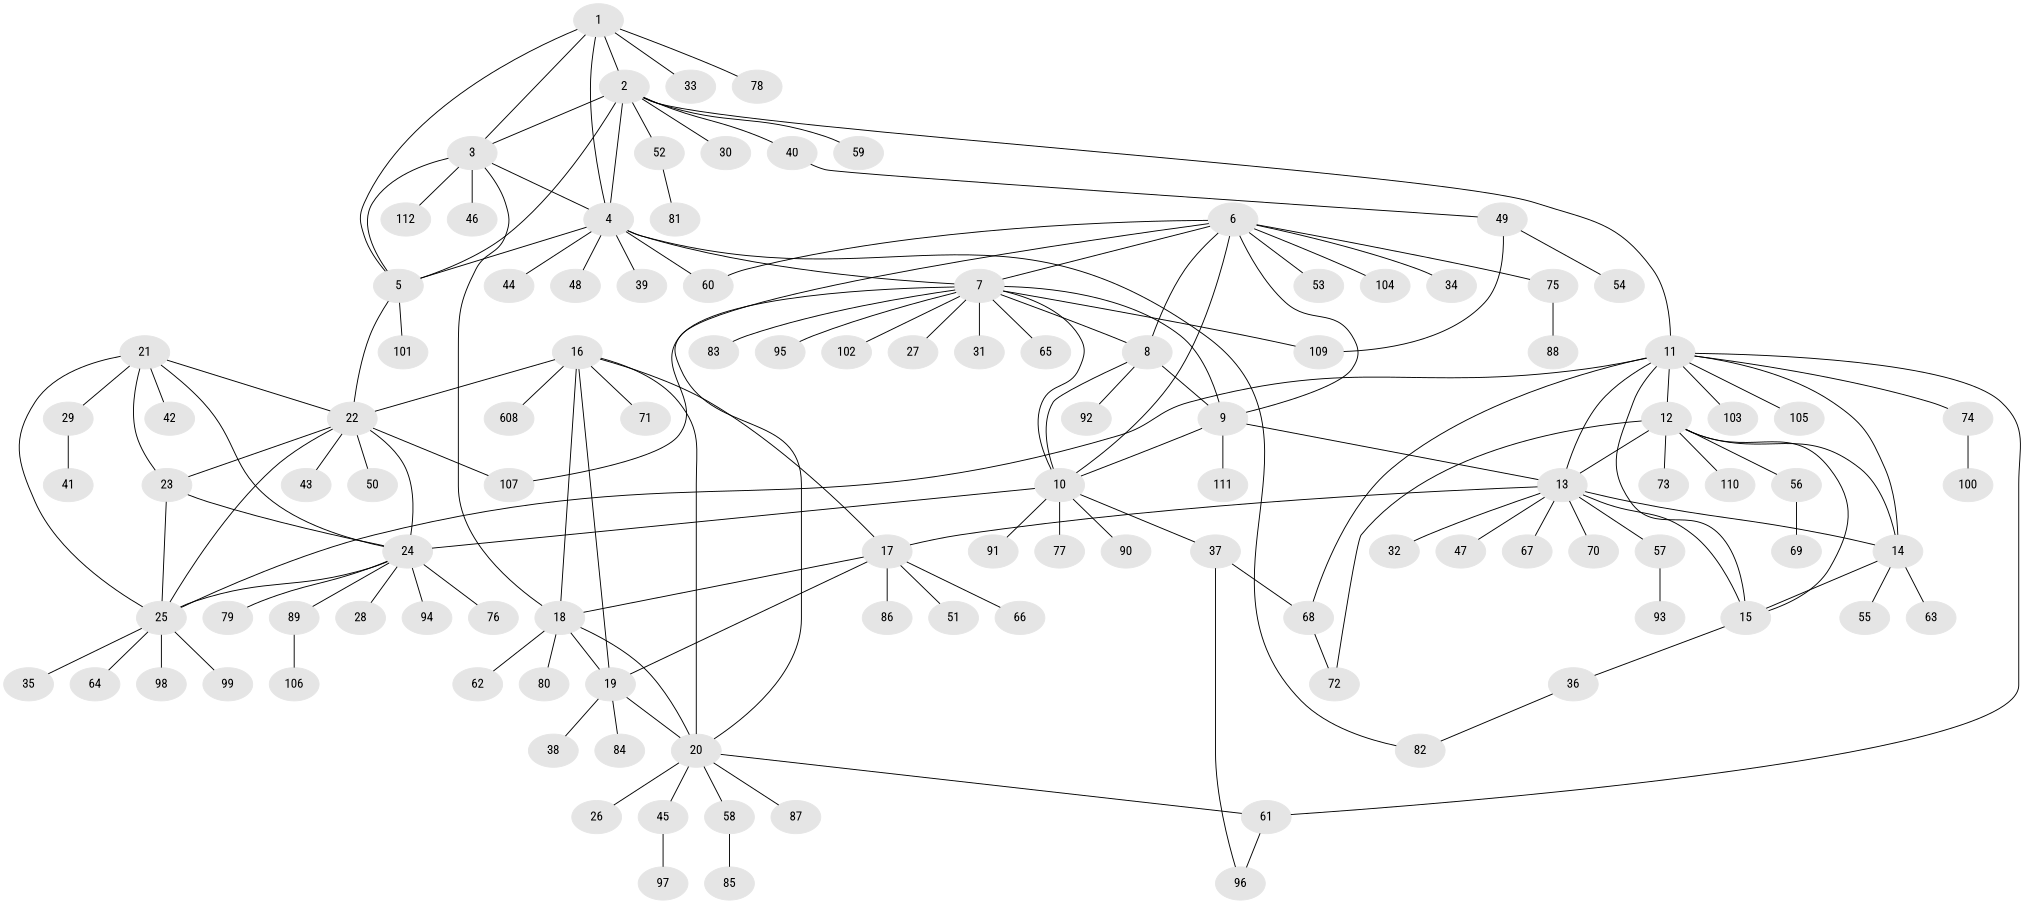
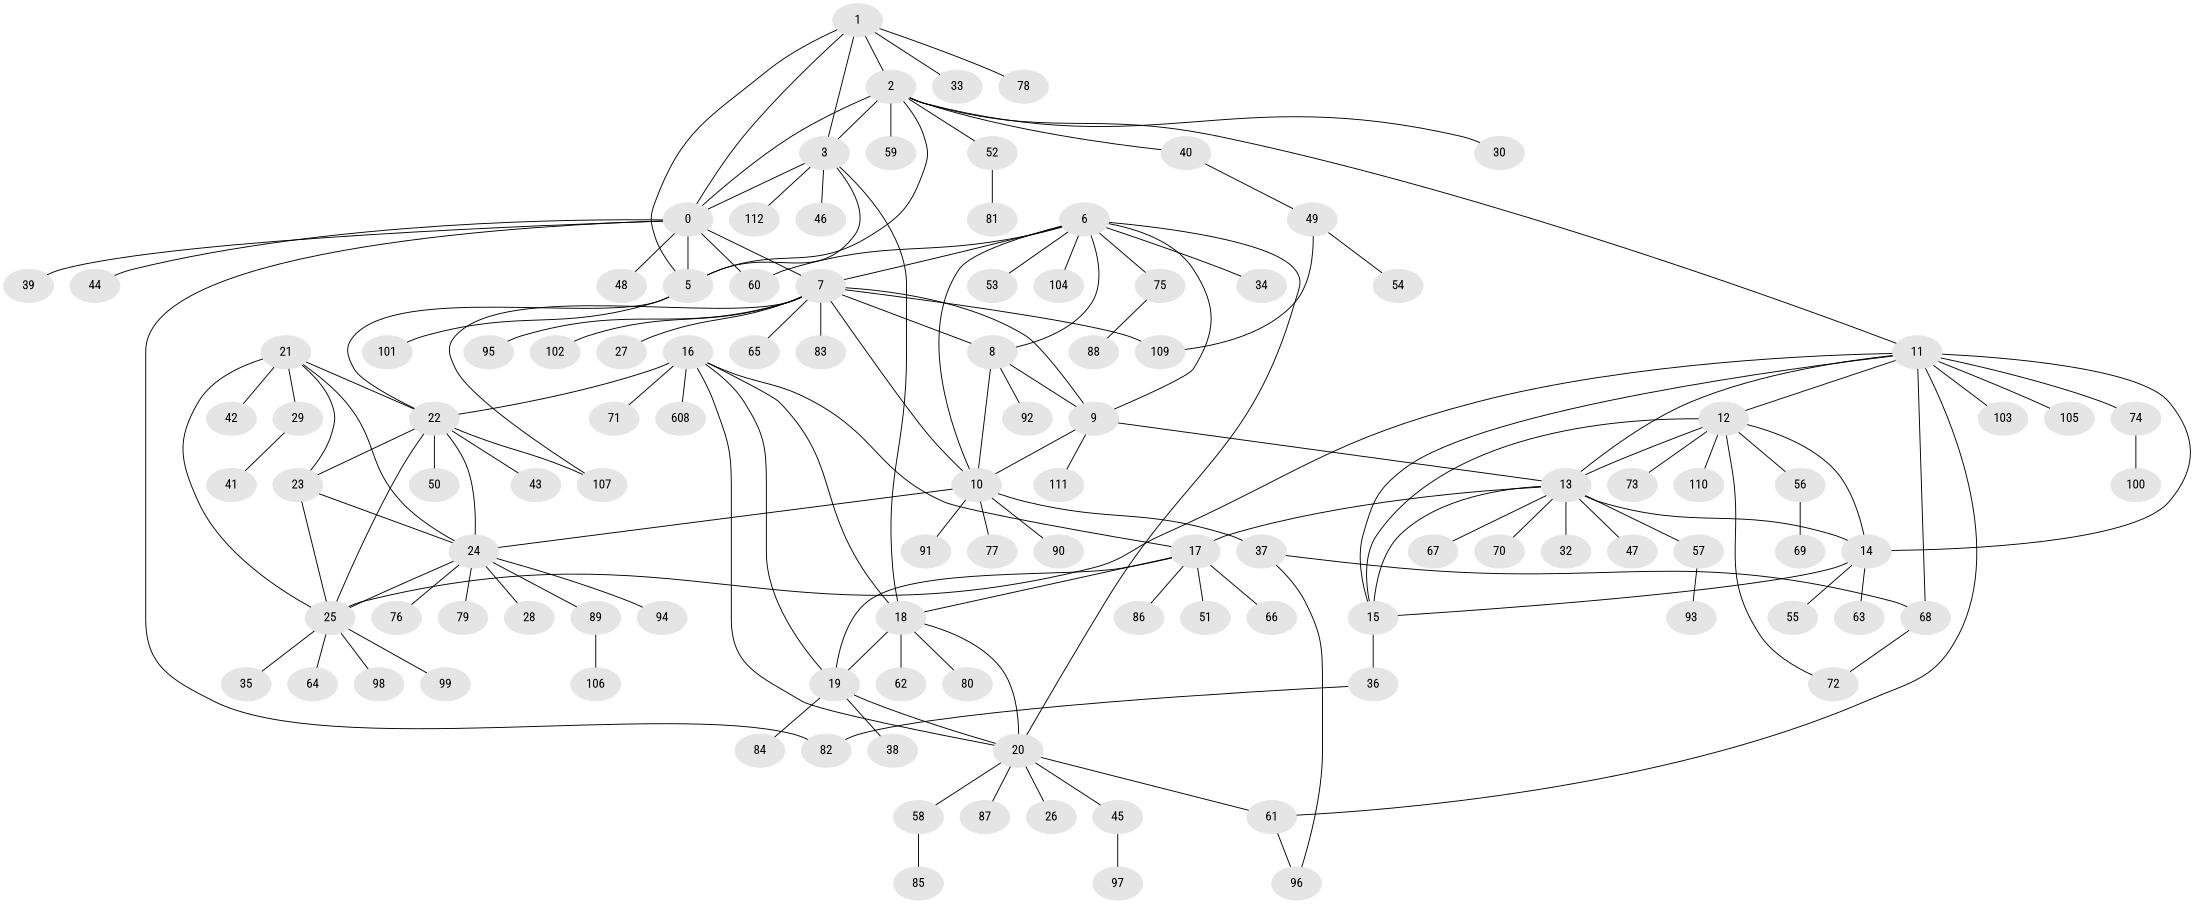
(609, 219) -> (688, 219)
(979, 352) -> none
